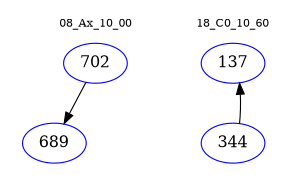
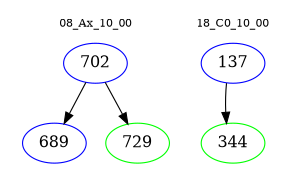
(233, 24) -> (233, 24)
(240, 109) -> (226, 98)
none -> (138, 143)
(233, 143) -> (233, 143)
